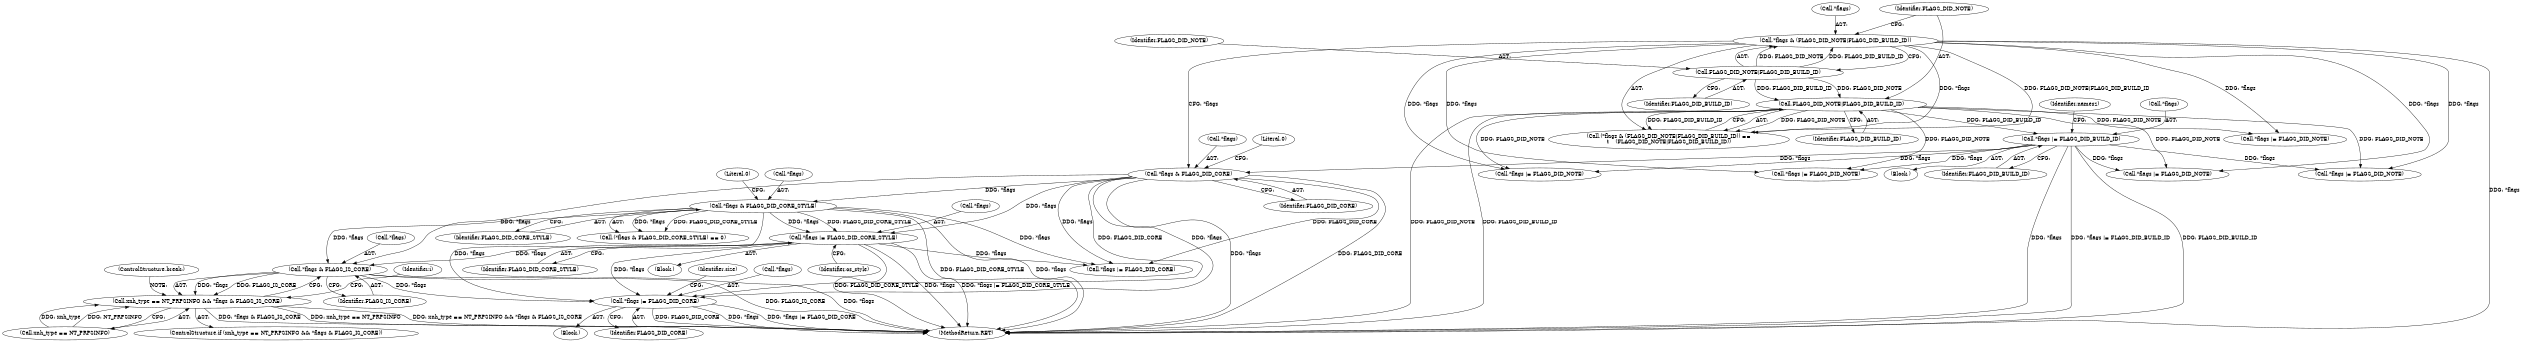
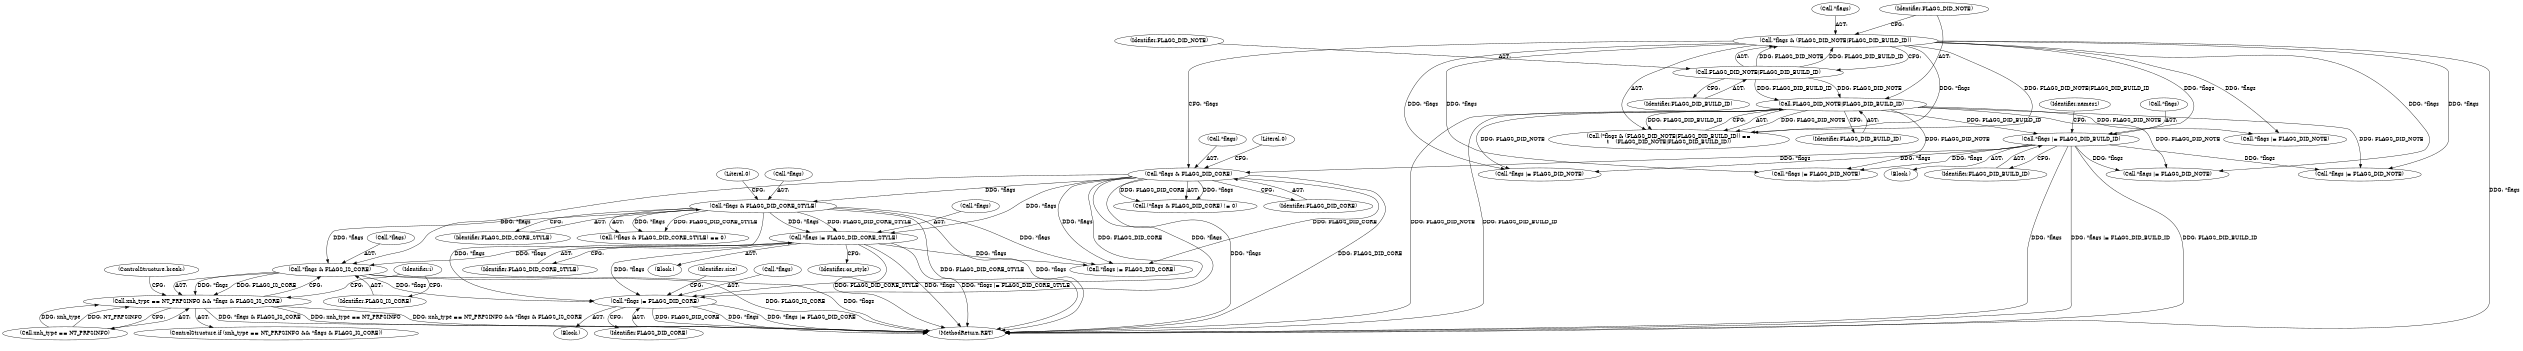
none -> (2118, 63)
none -> (1185, 206)
(832, 256) -> (848, 252)
(159, 286) -> (159, 286)
(329, 290) -> (427, 290)
